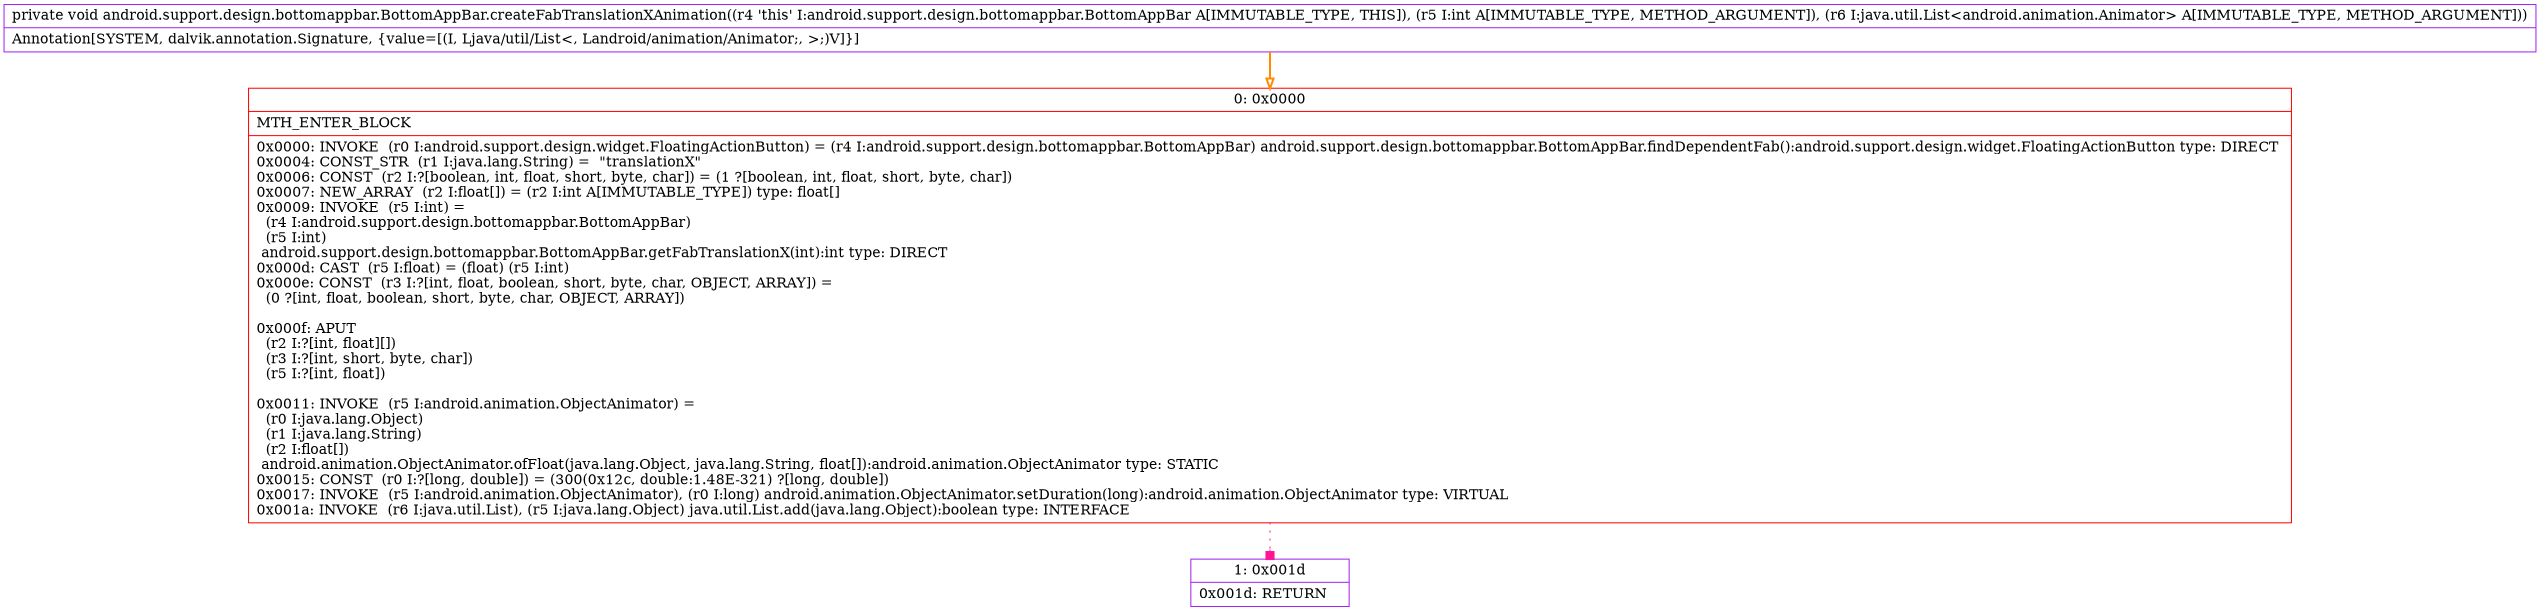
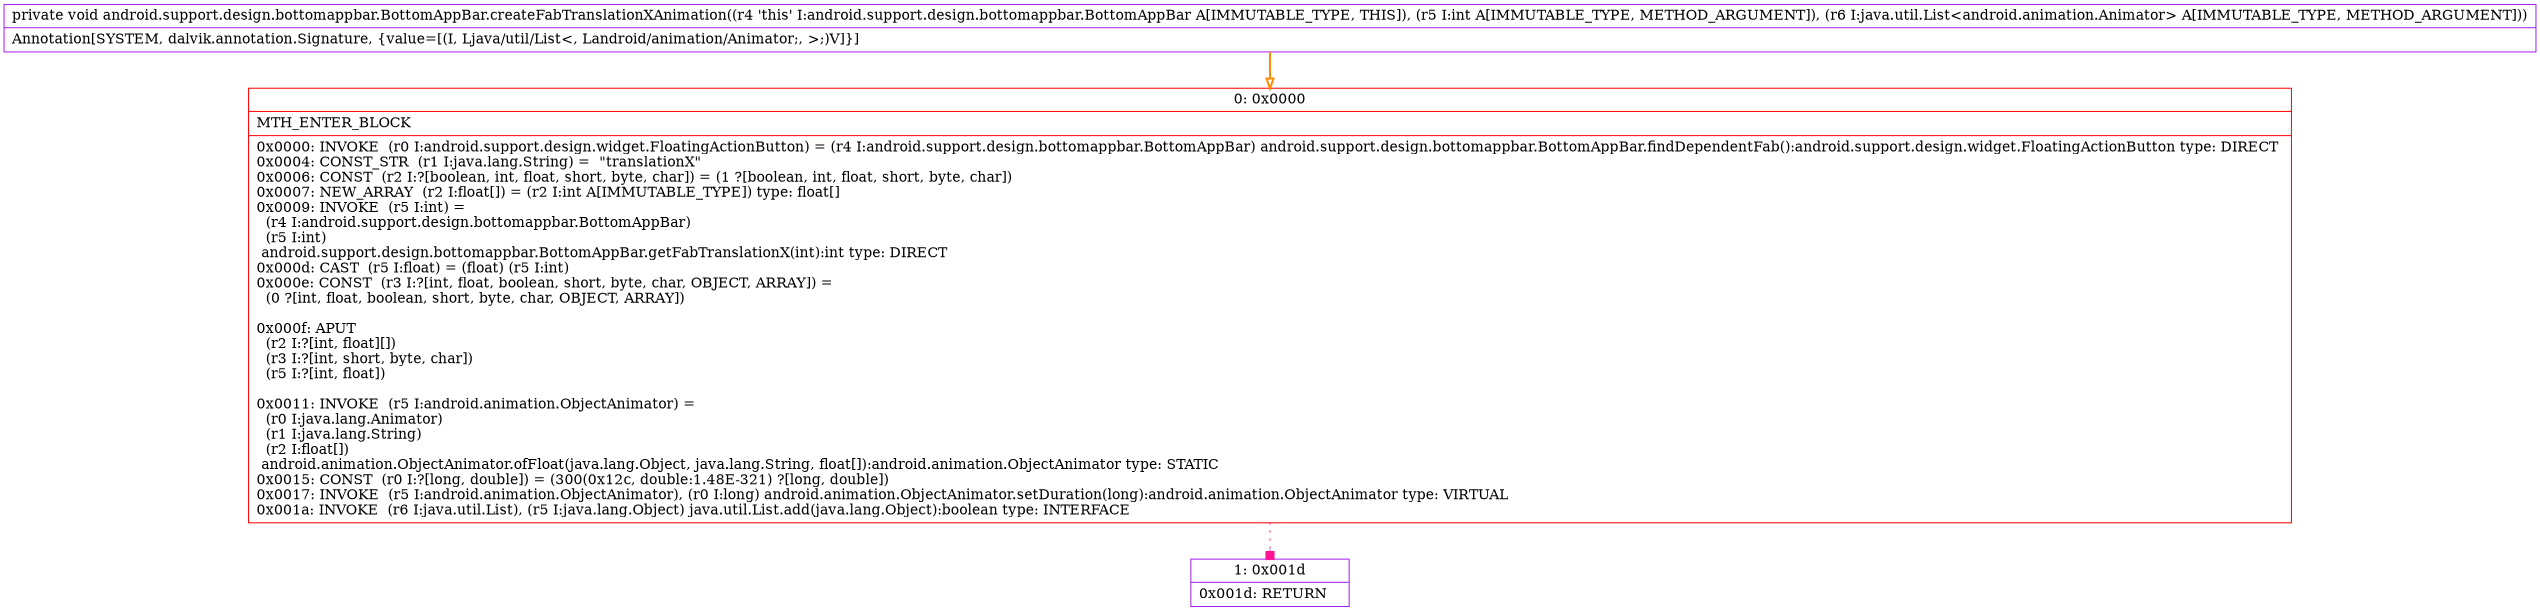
(340, 419) -> (350, 419)
